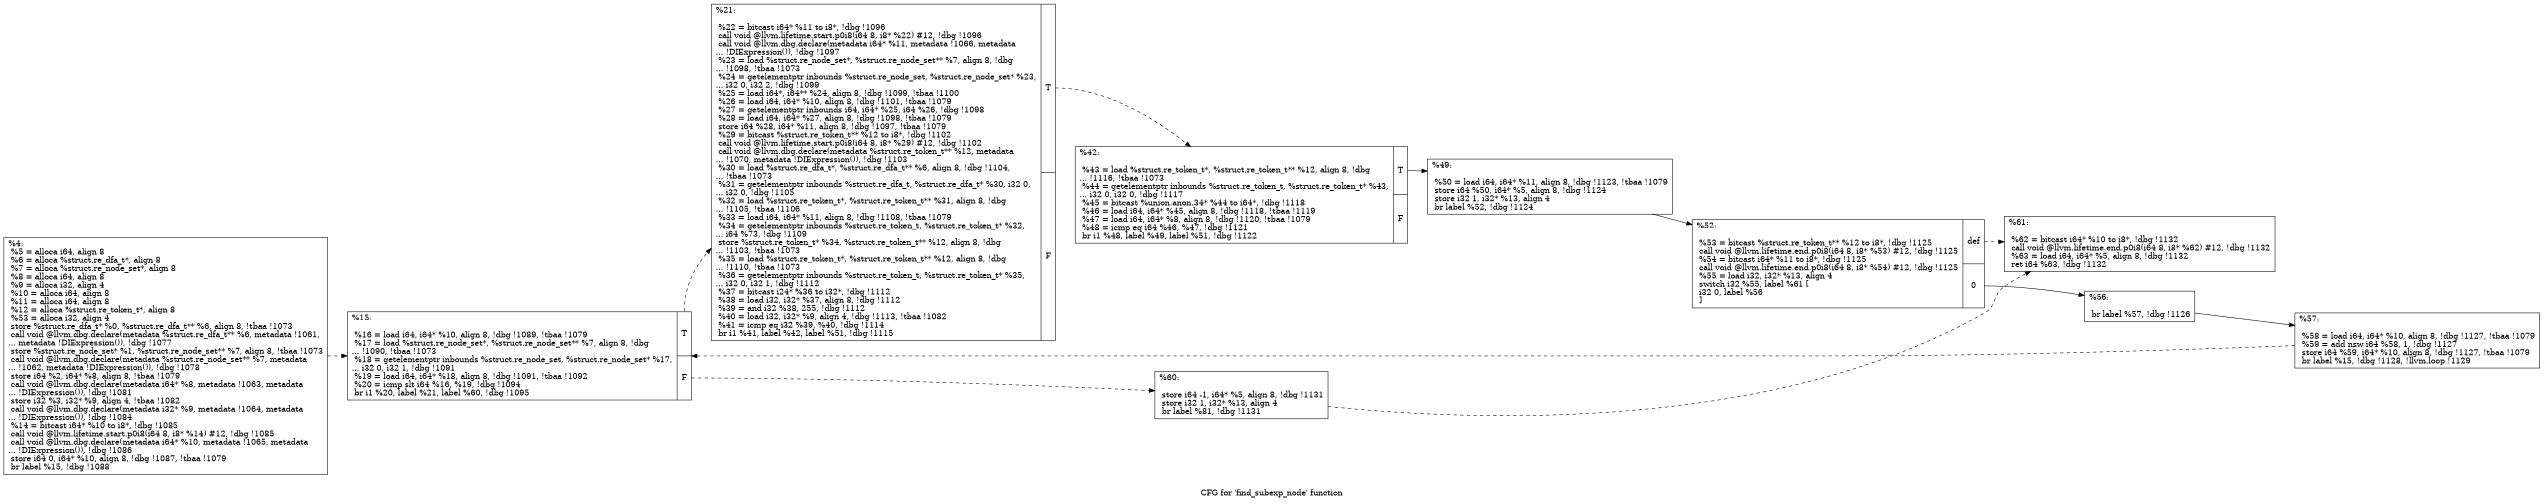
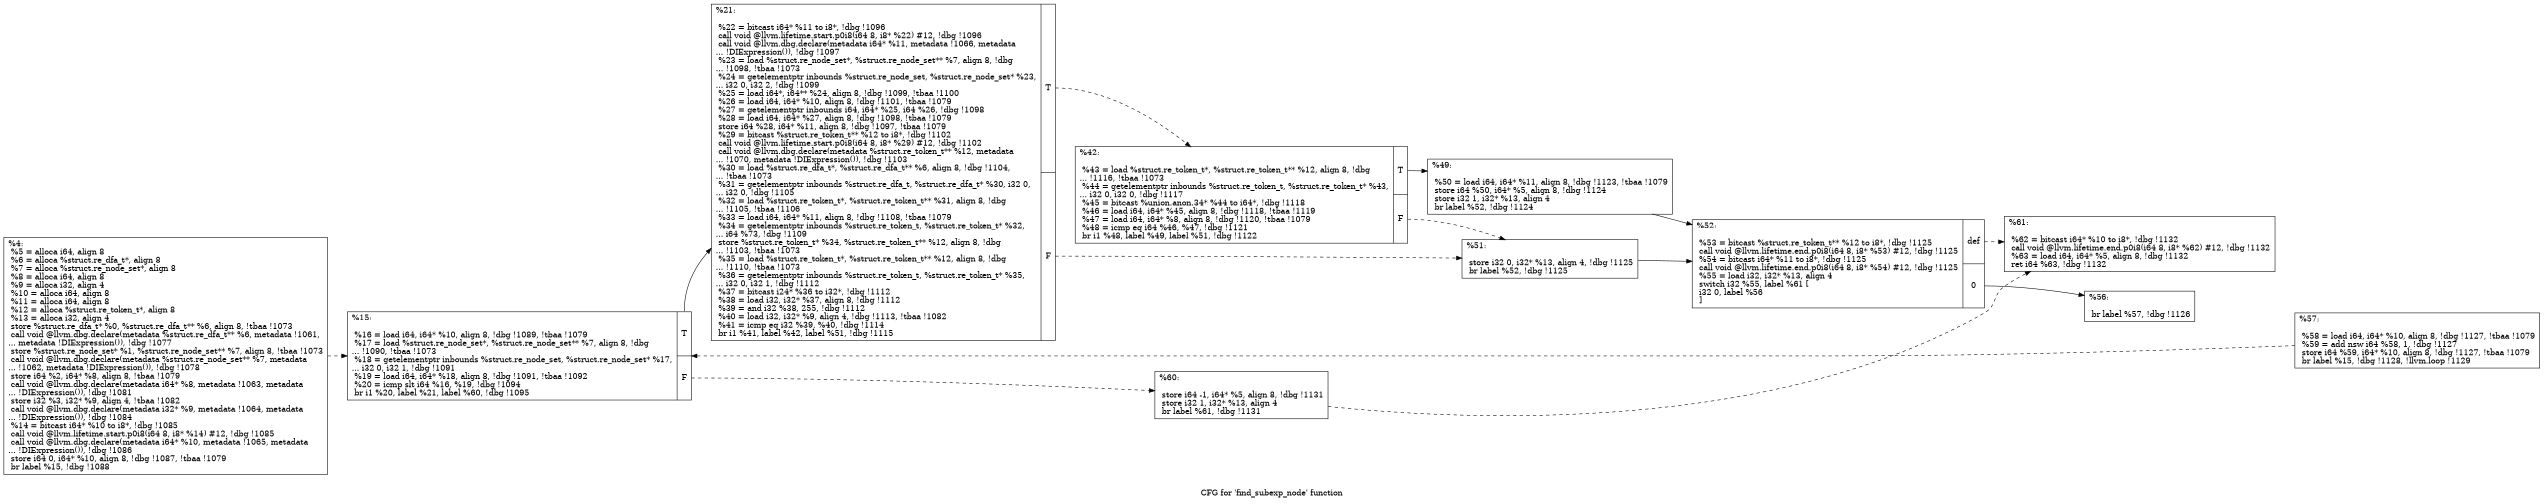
none -> (1550, 259)
(690, 280) -> (690, 280)
(59, 318) -> (59, 318)
(2242, 319) -> none
(1210, 412) -> (1210, 412)
